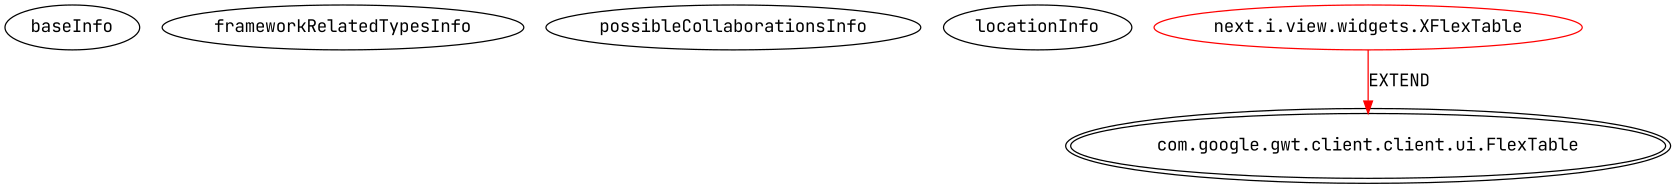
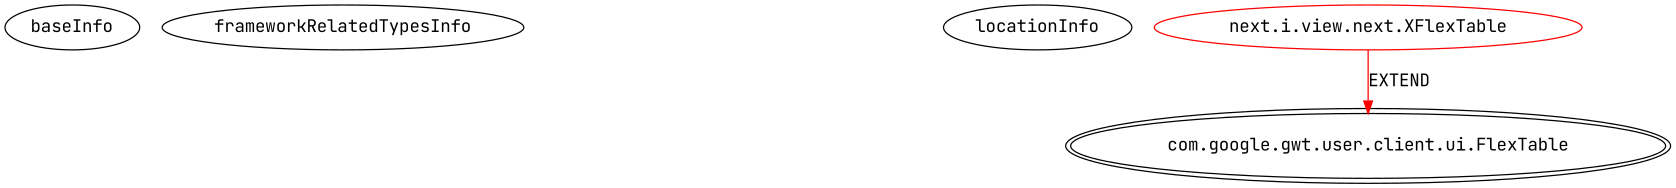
(733, 27) -> none
(1368, 27) -> (1368, 27)
(1368, 146) -> (1368, 146)
